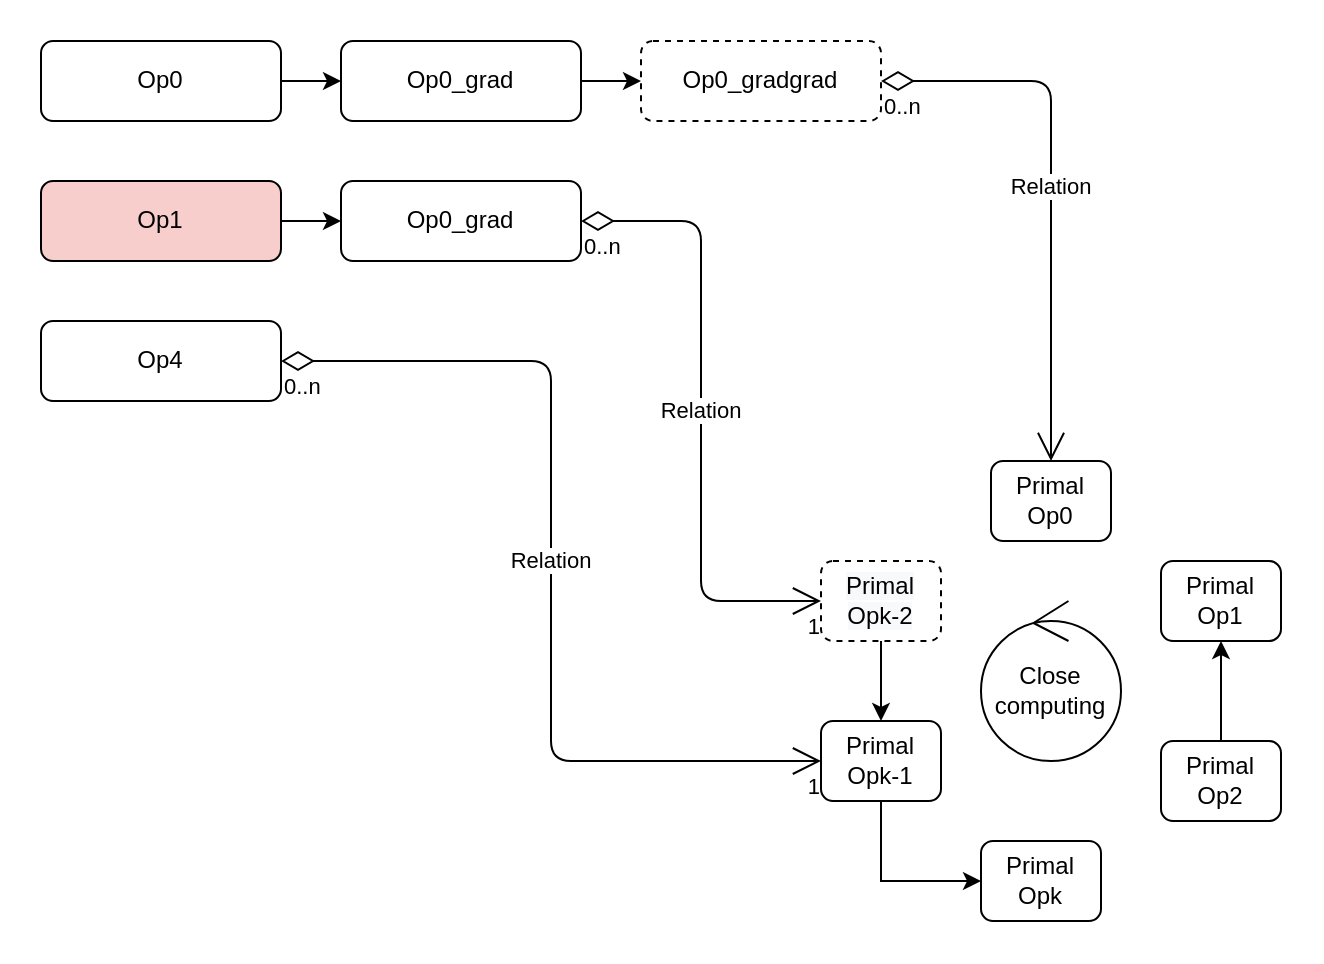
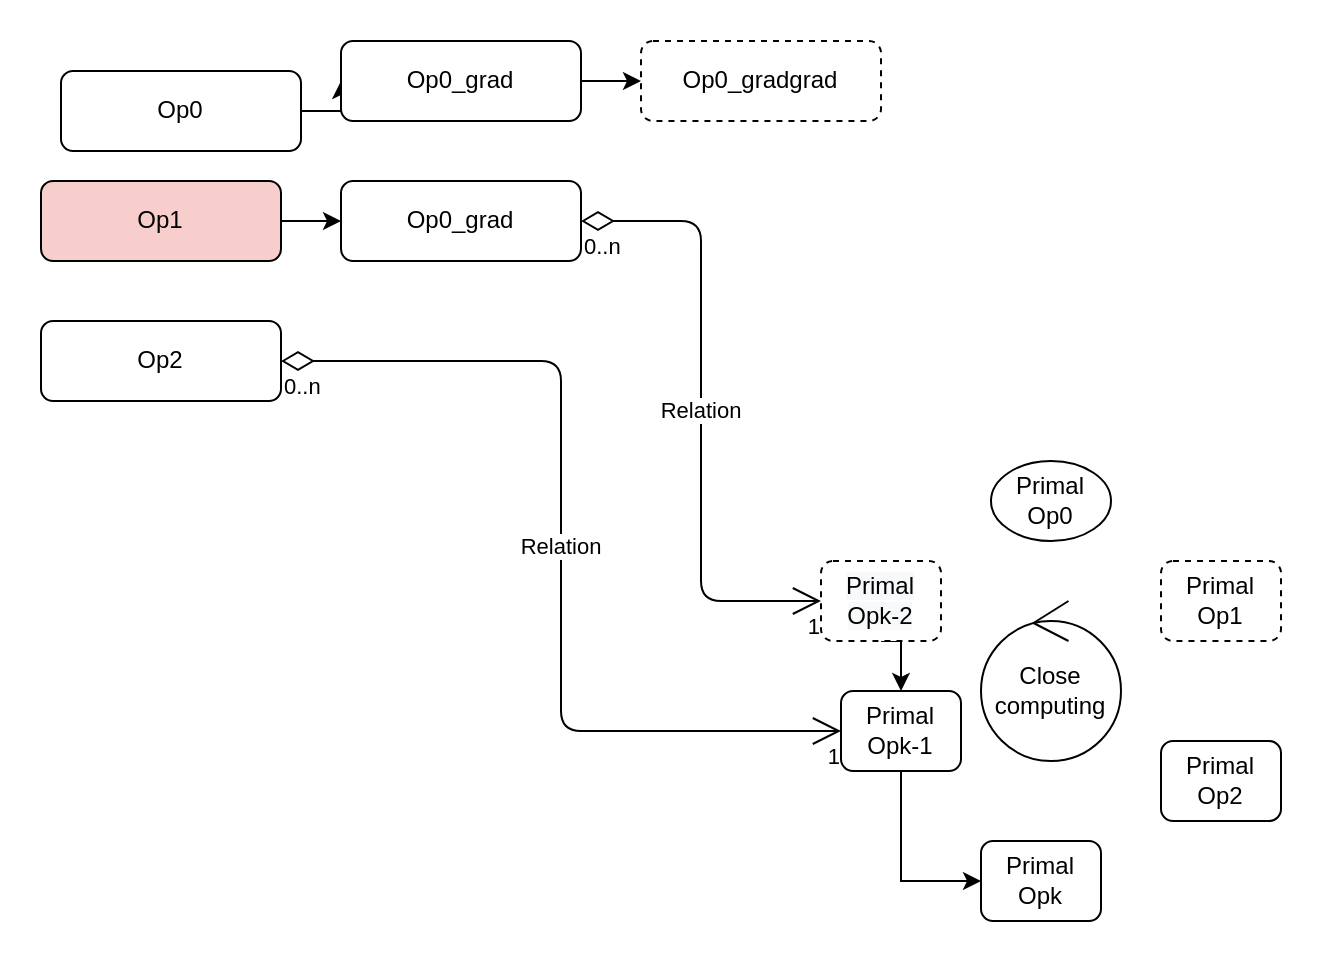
(161, 81) -> (181, 111)
(1051, 206) -> none
(161, 361) -> (161, 361)
(1051, 501) -> (1051, 501)
(1221, 601) -> (1221, 601)
(1221, 698) -> none
(881, 761) -> (901, 731)
